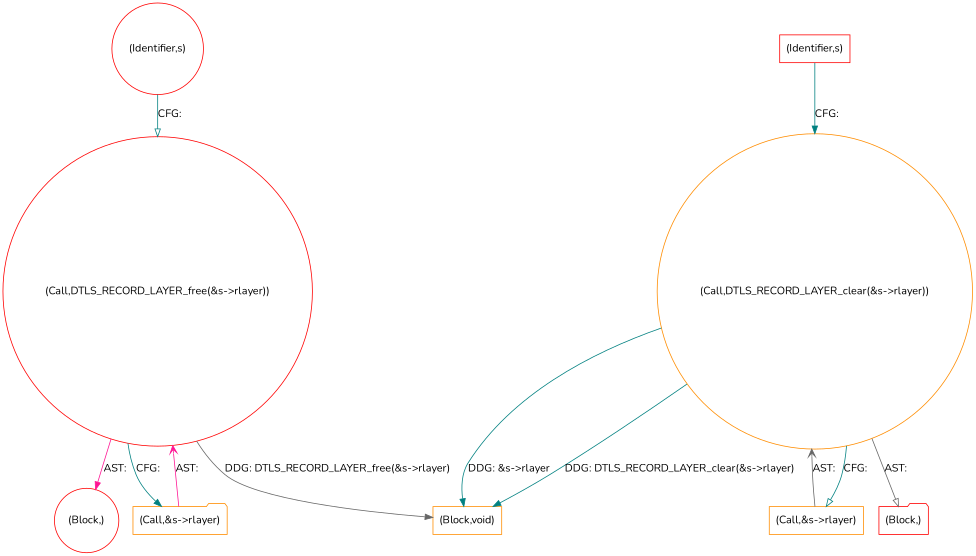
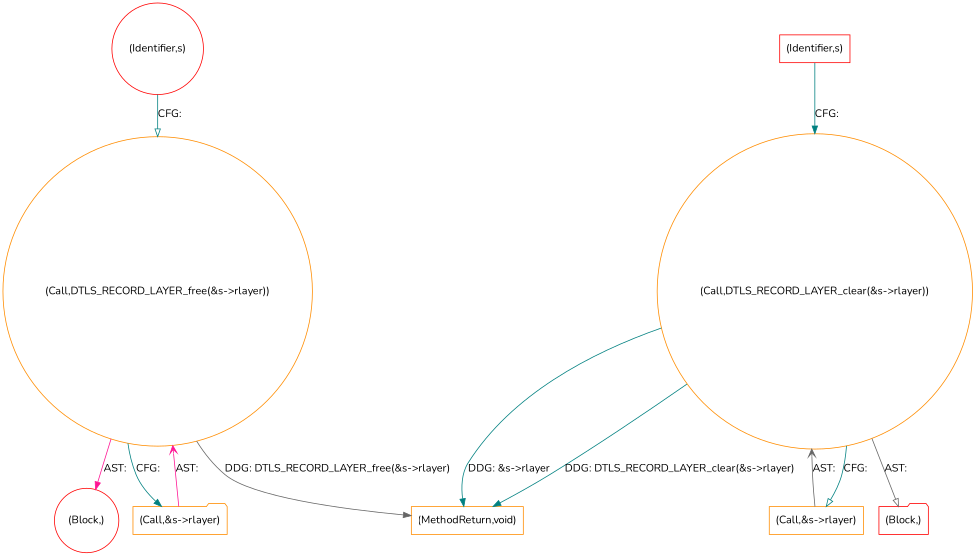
(158, 291) -> (158, 291)
(467, 521) -> (467, 521)
